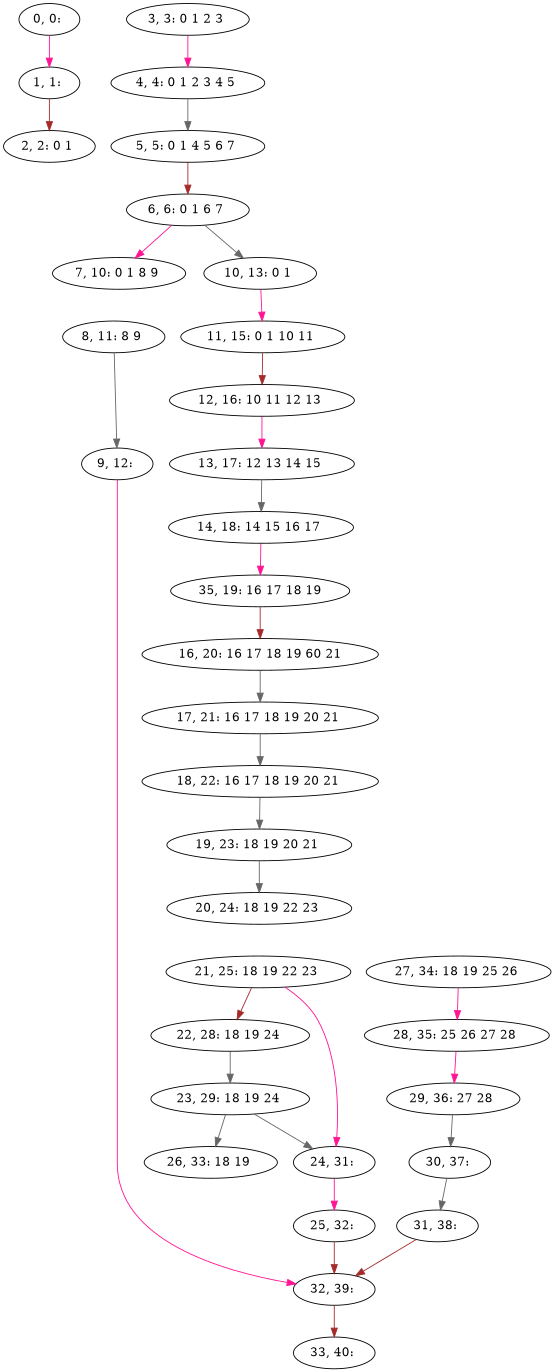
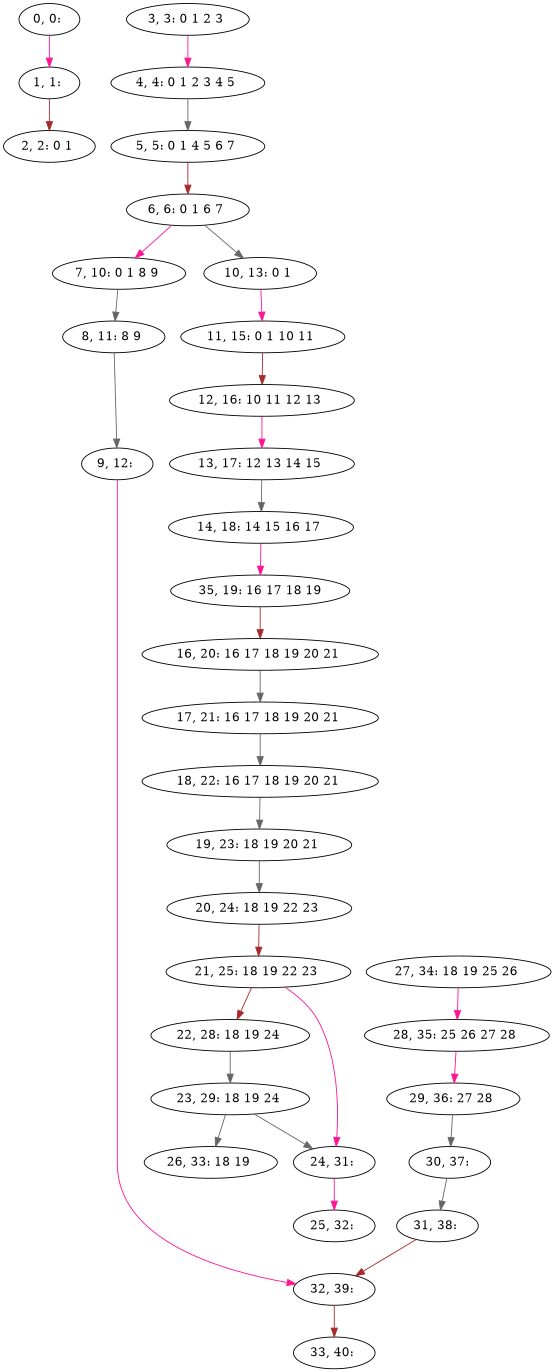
none -> (117, 301)
(260, 654) -> (260, 654)
none -> (259, 936)
(334, 1253) -> none
